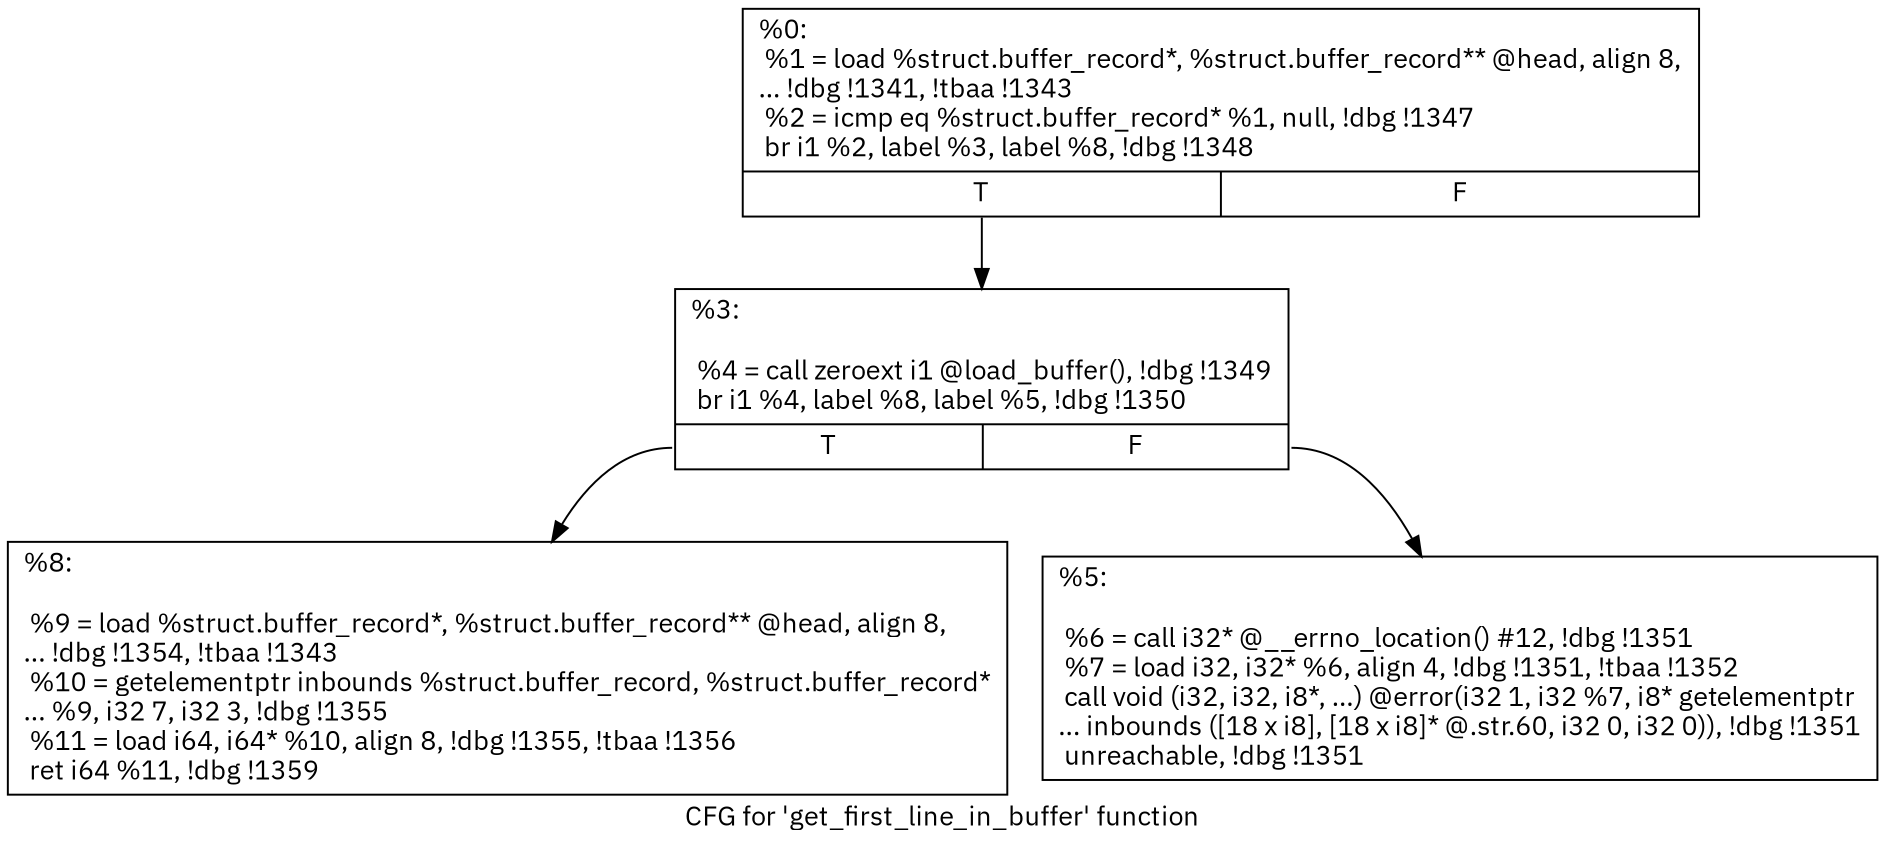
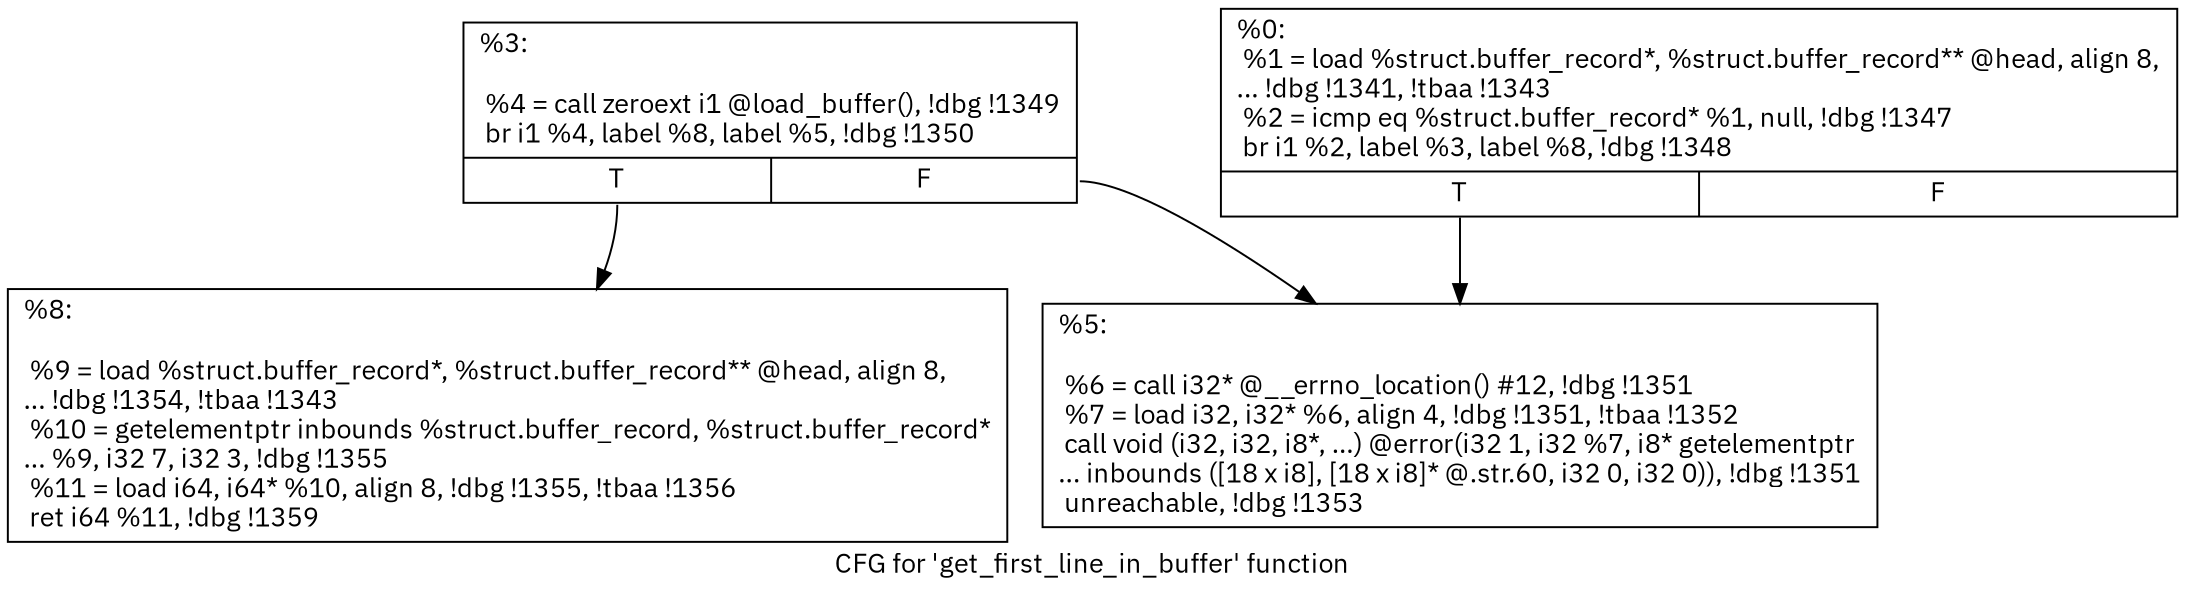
(982, 243) -> (1460, 251)
(1212, 756) -> (1212, 504)
